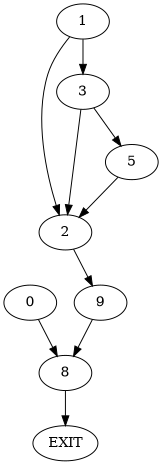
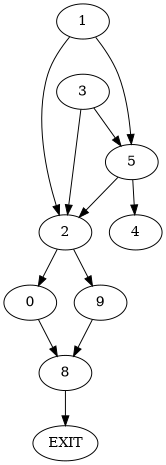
(83, 52) -> (121, 83)
none -> (136, 232)
none -> (50, 263)
